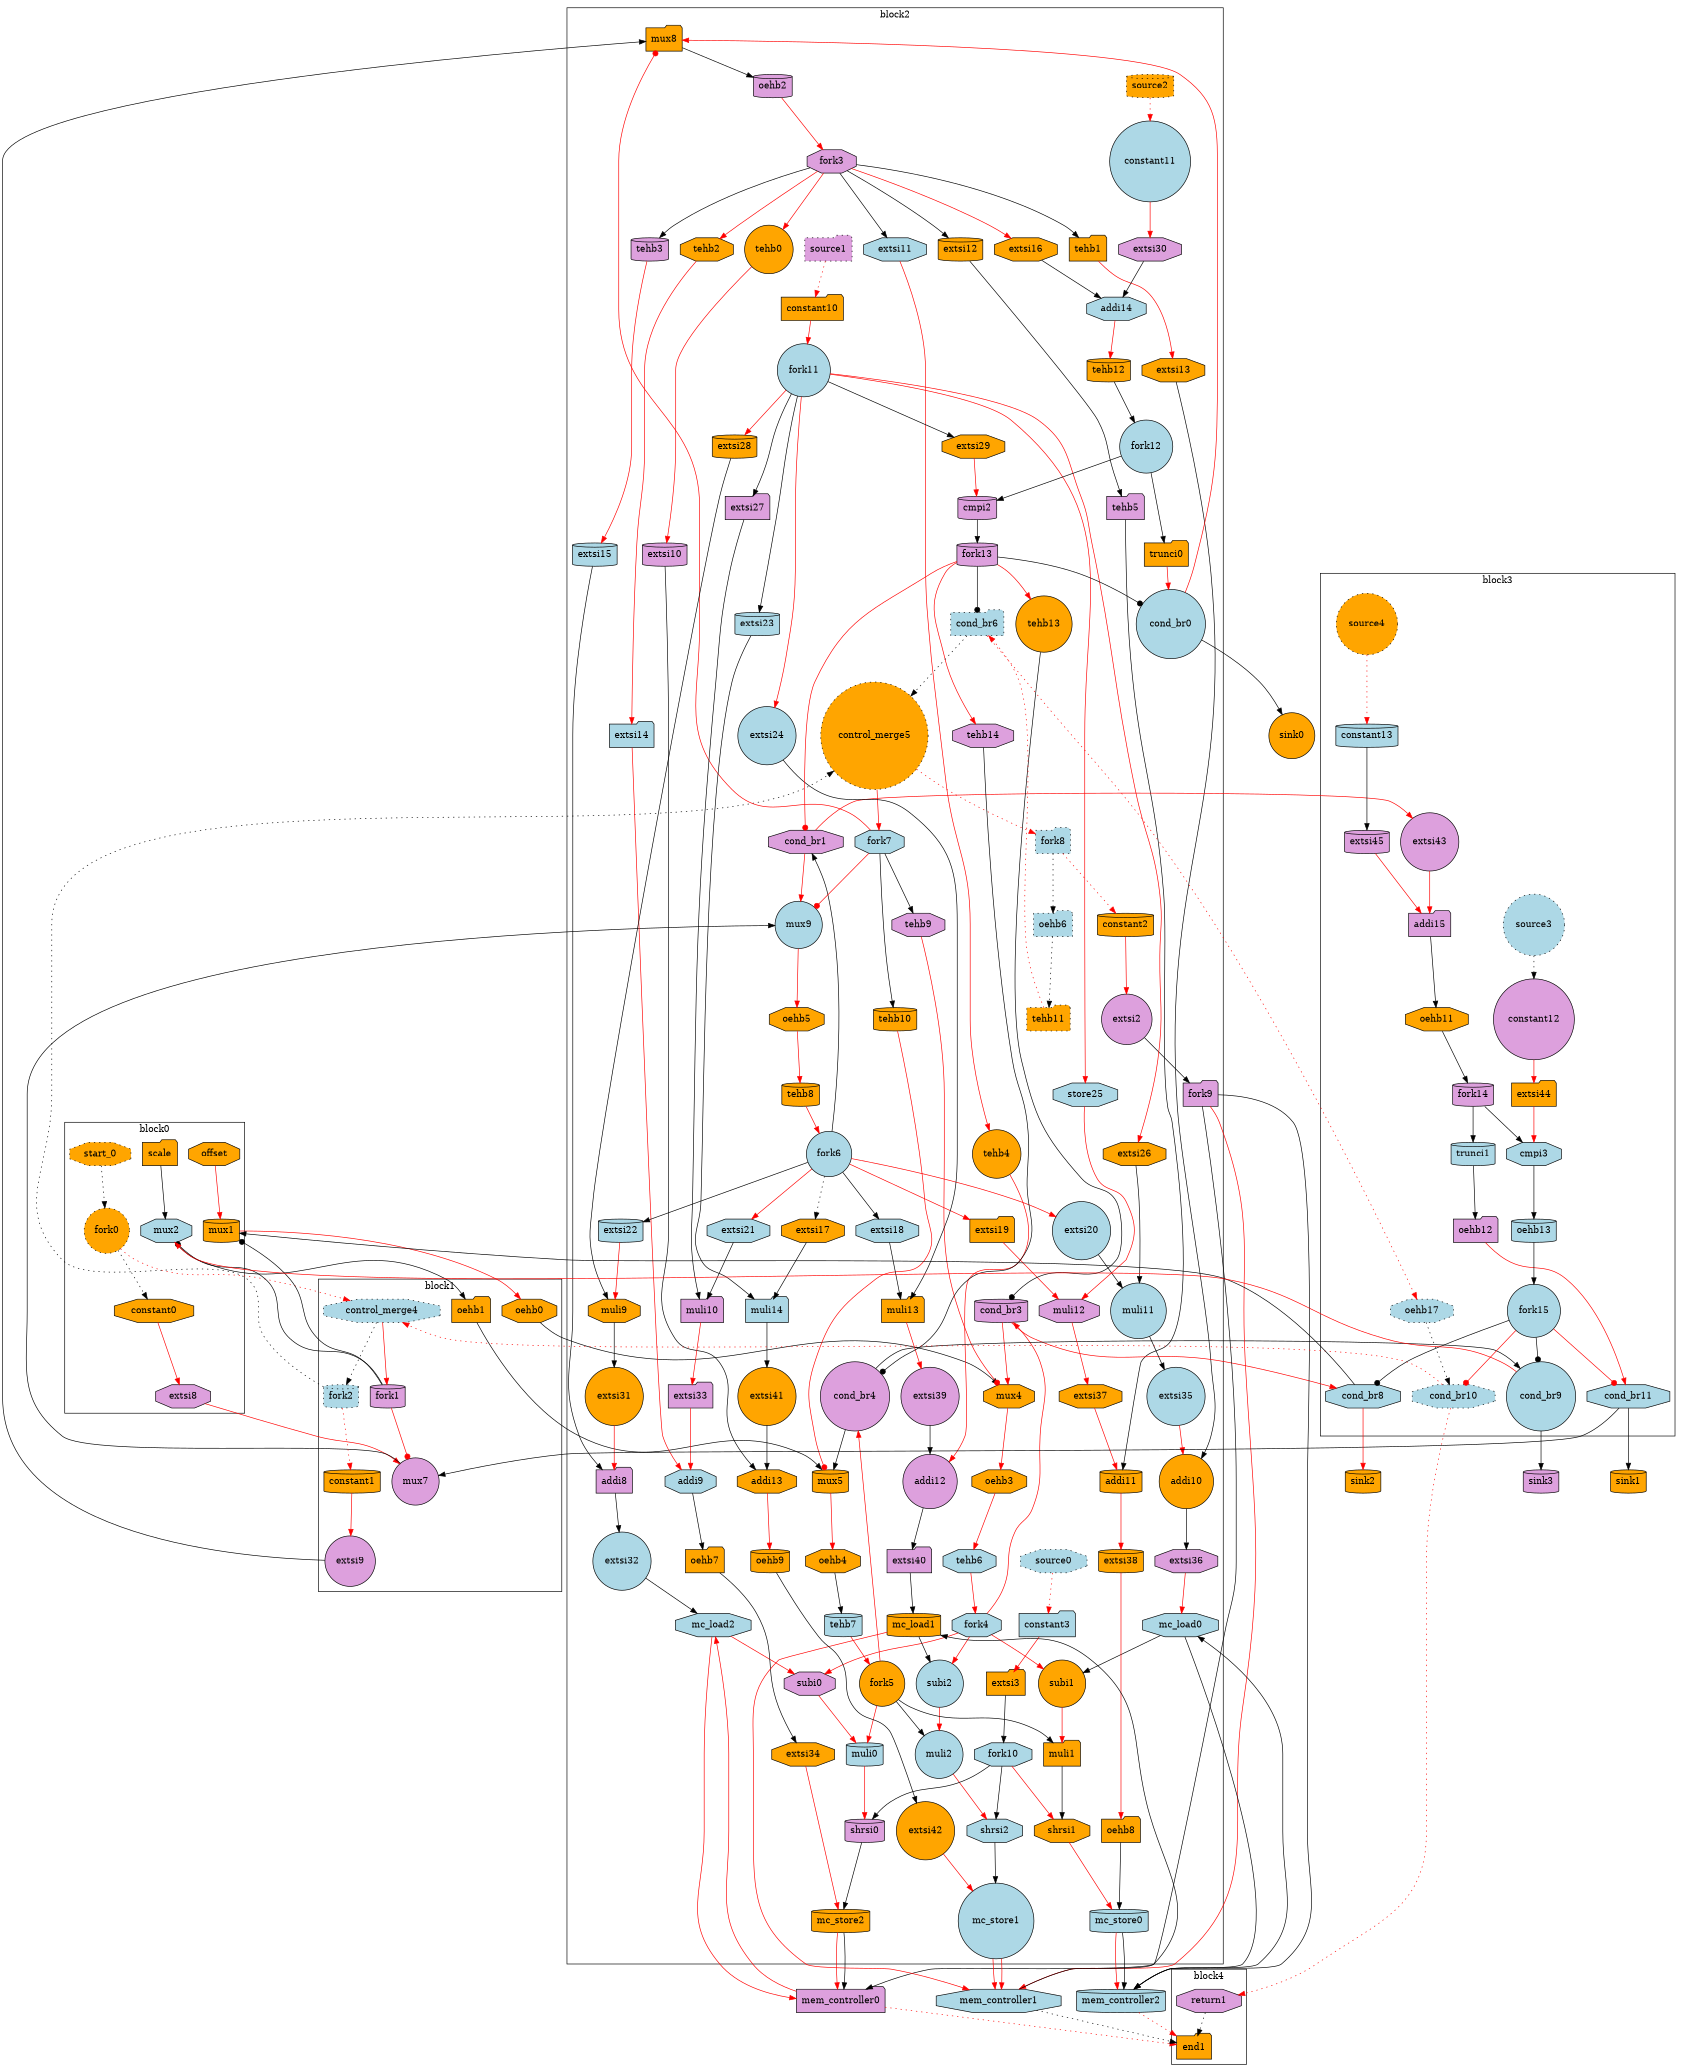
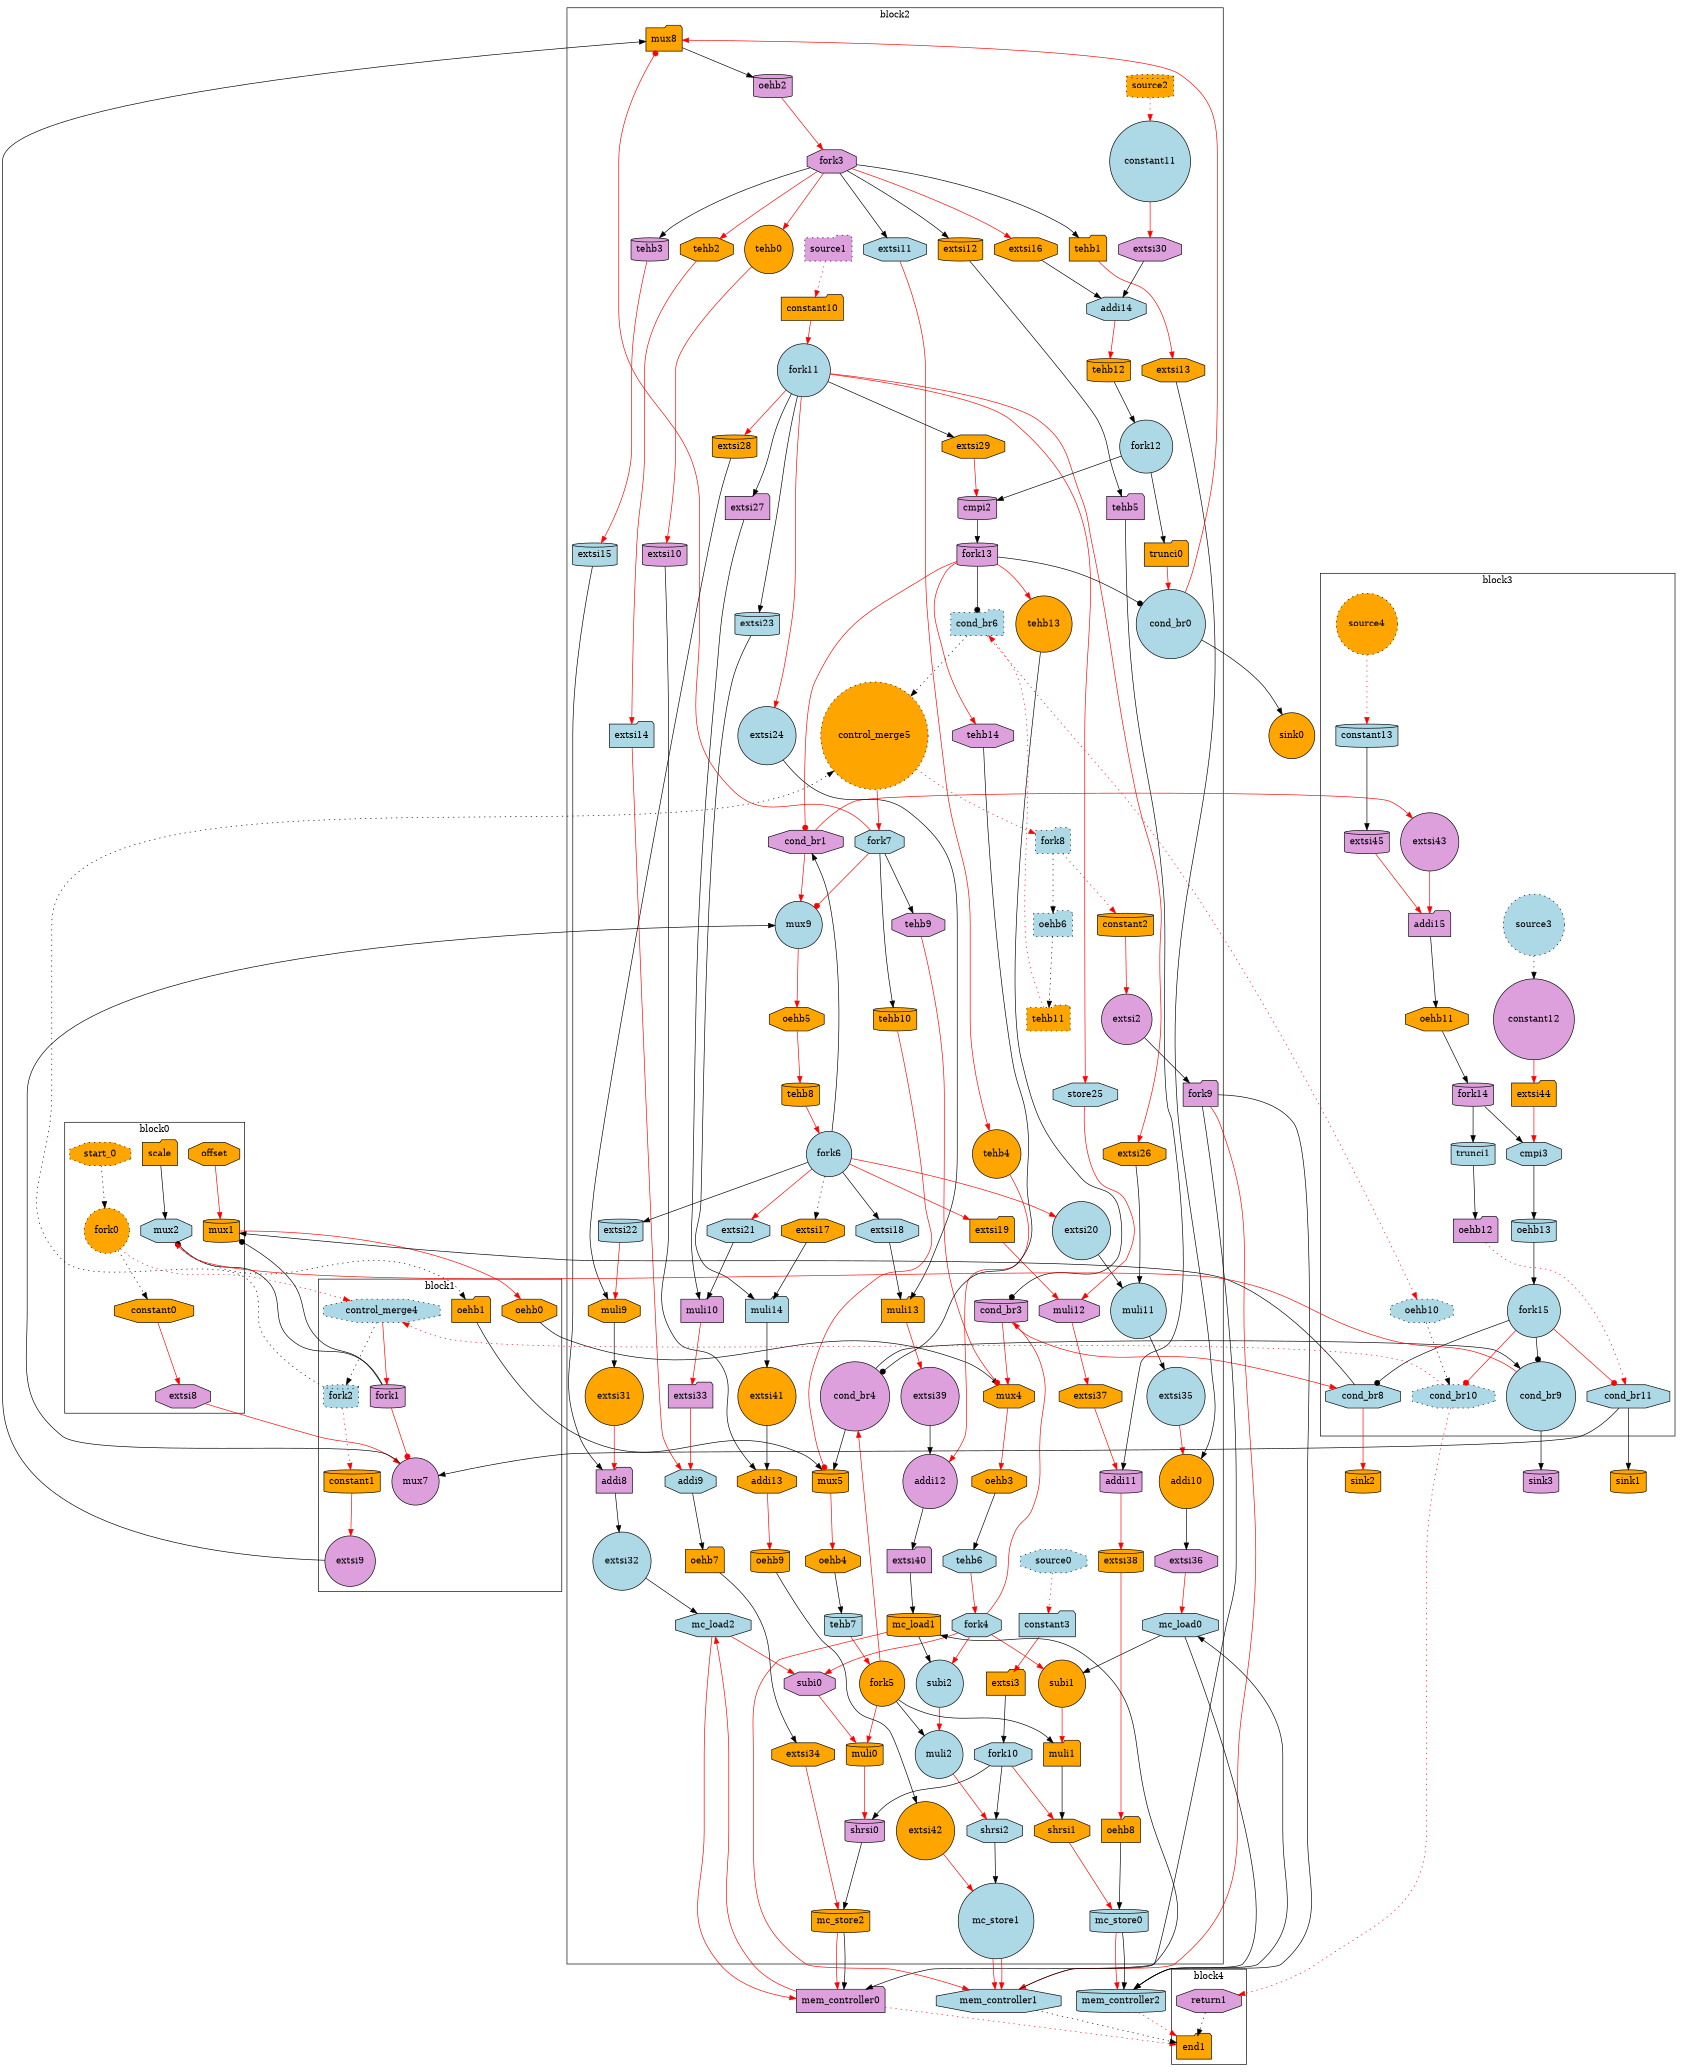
(319, 1267) -> (319, 1267)
(1575, 1288) -> (1575, 1288)
(1422, 1311) -> (1422, 1311)
(1121, 1481) -> (1121, 1481)
(986, 1518) -> (986, 1518)
(865, 1754) -> (865, 1754)
